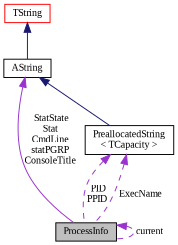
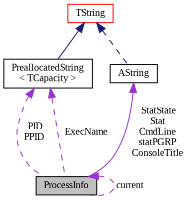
(27, 46) -> (115, 48)
(79, 104) -> (68, 45)
